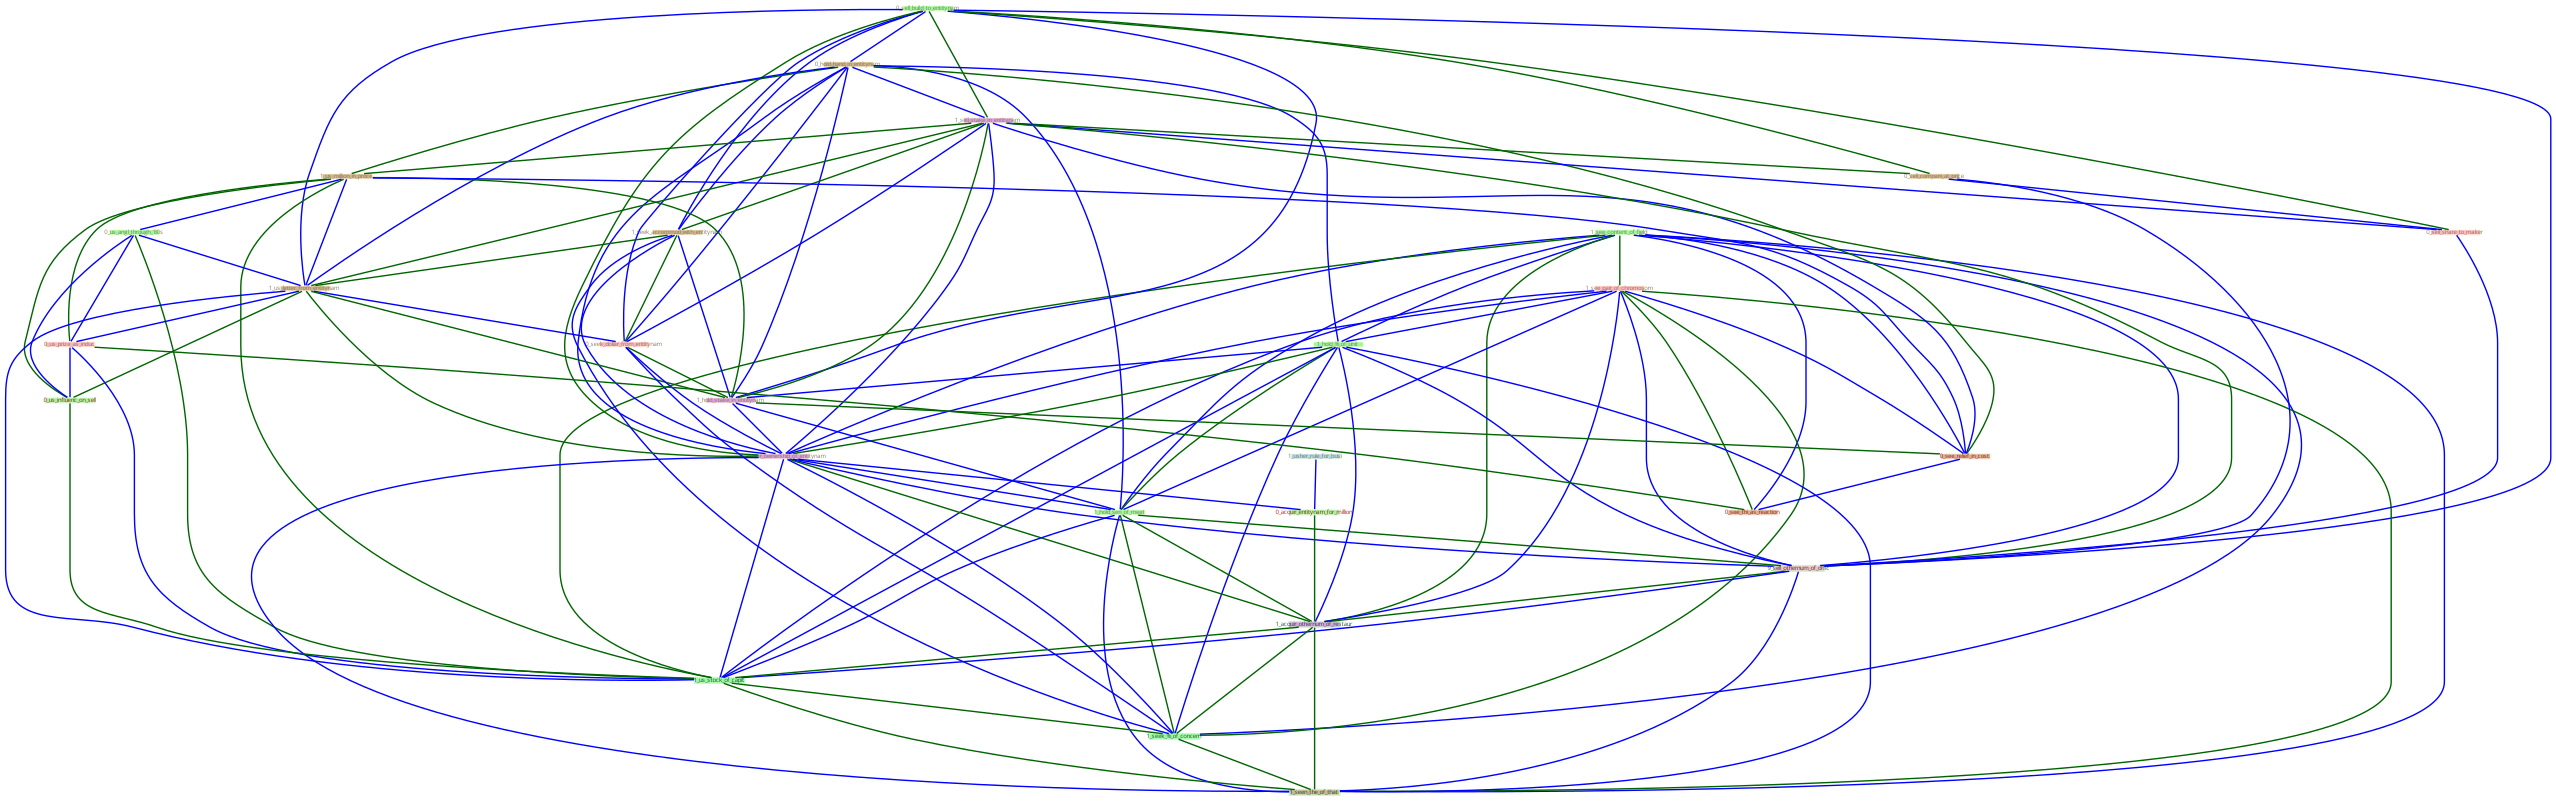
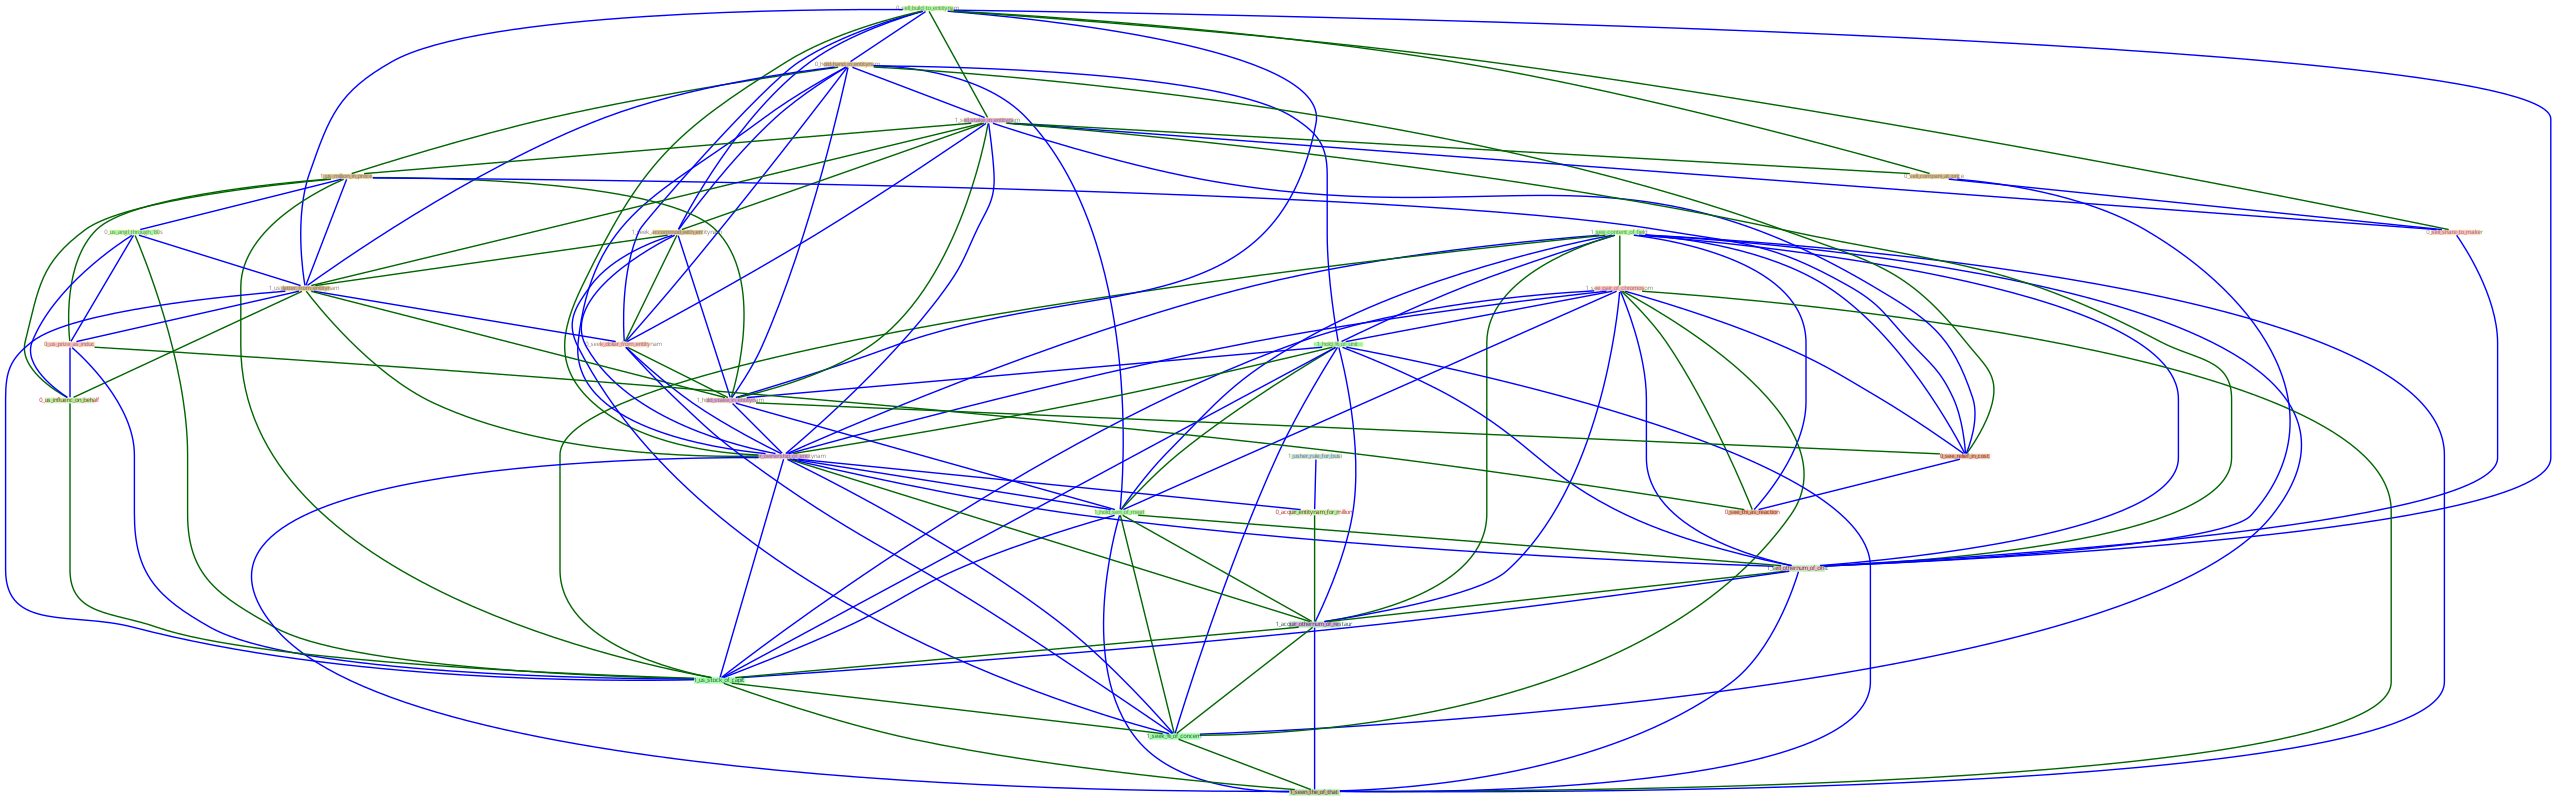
(70, 400) -> (70, 400)
(1799, 568) -> (1799, 568)
(1315, 709) -> (1315, 709)
